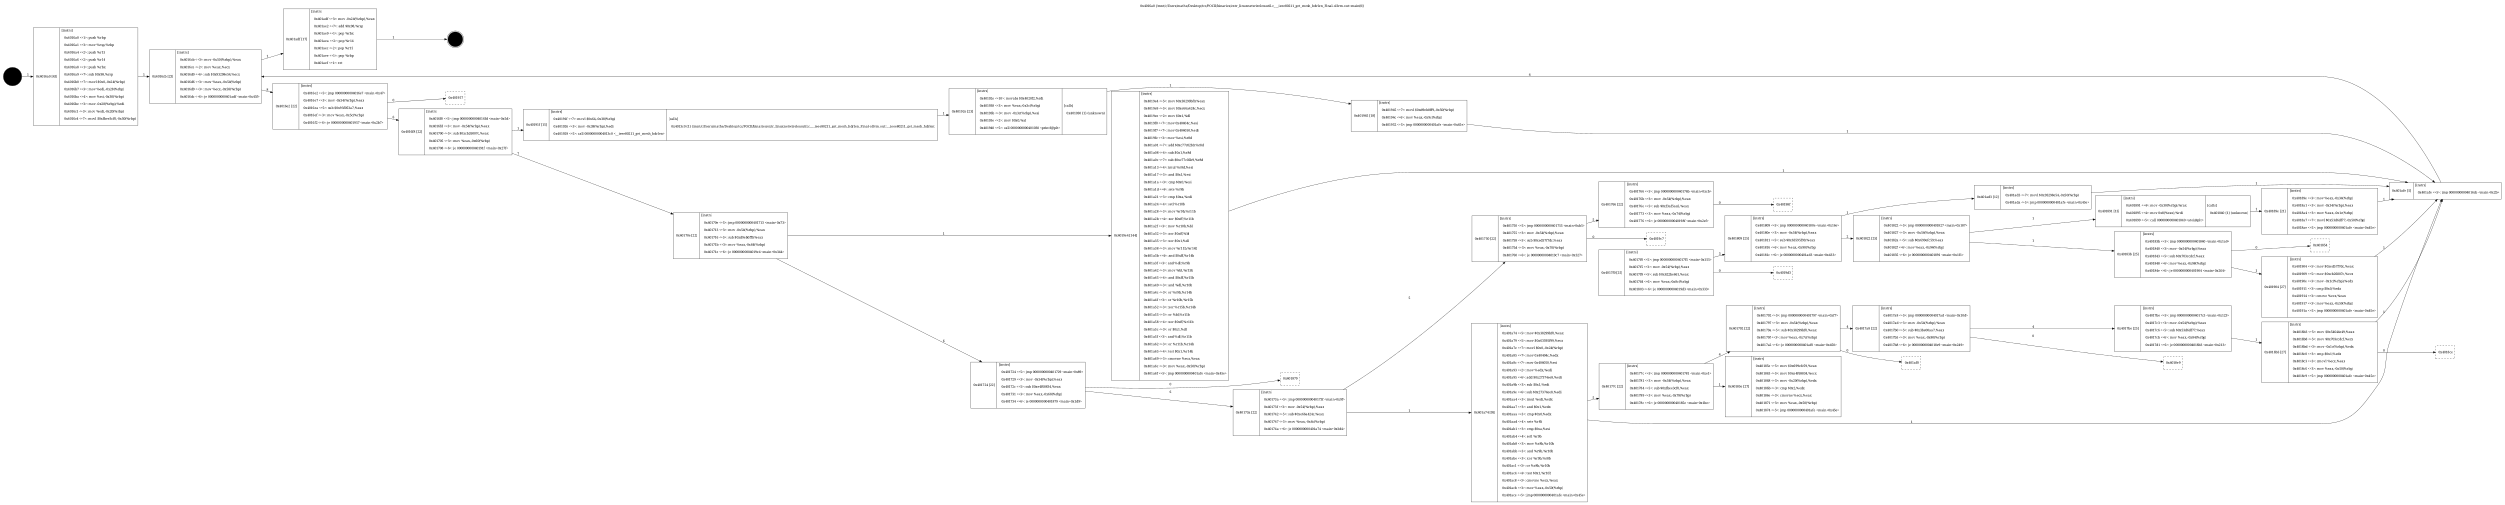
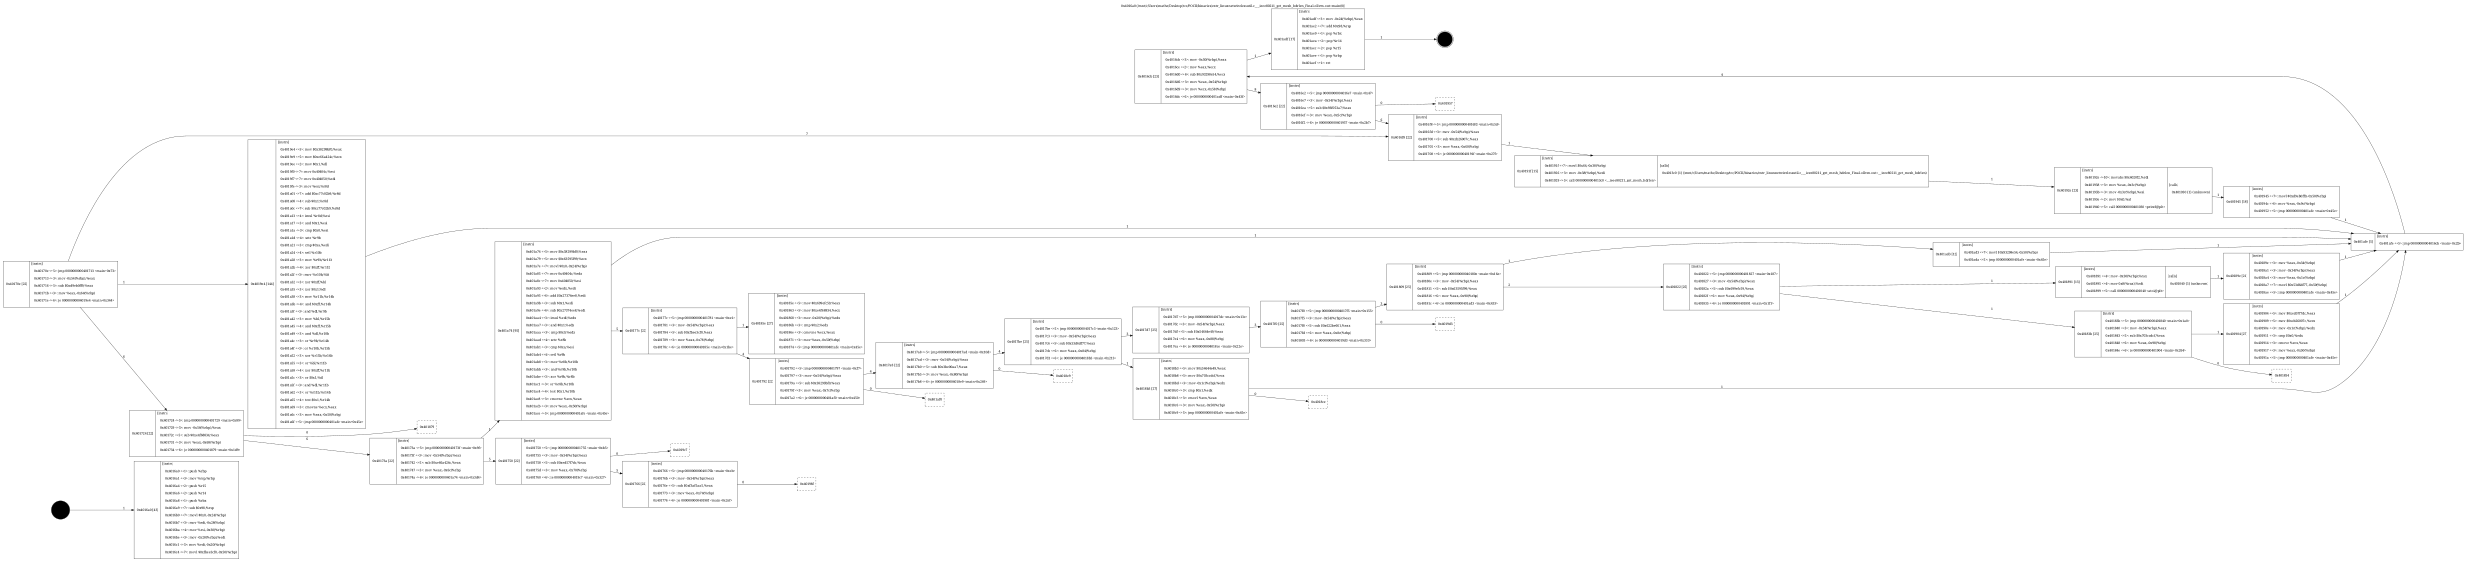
(142, 77) -> none
(591, 183) -> (695, 136)
none -> (1191, 330)
